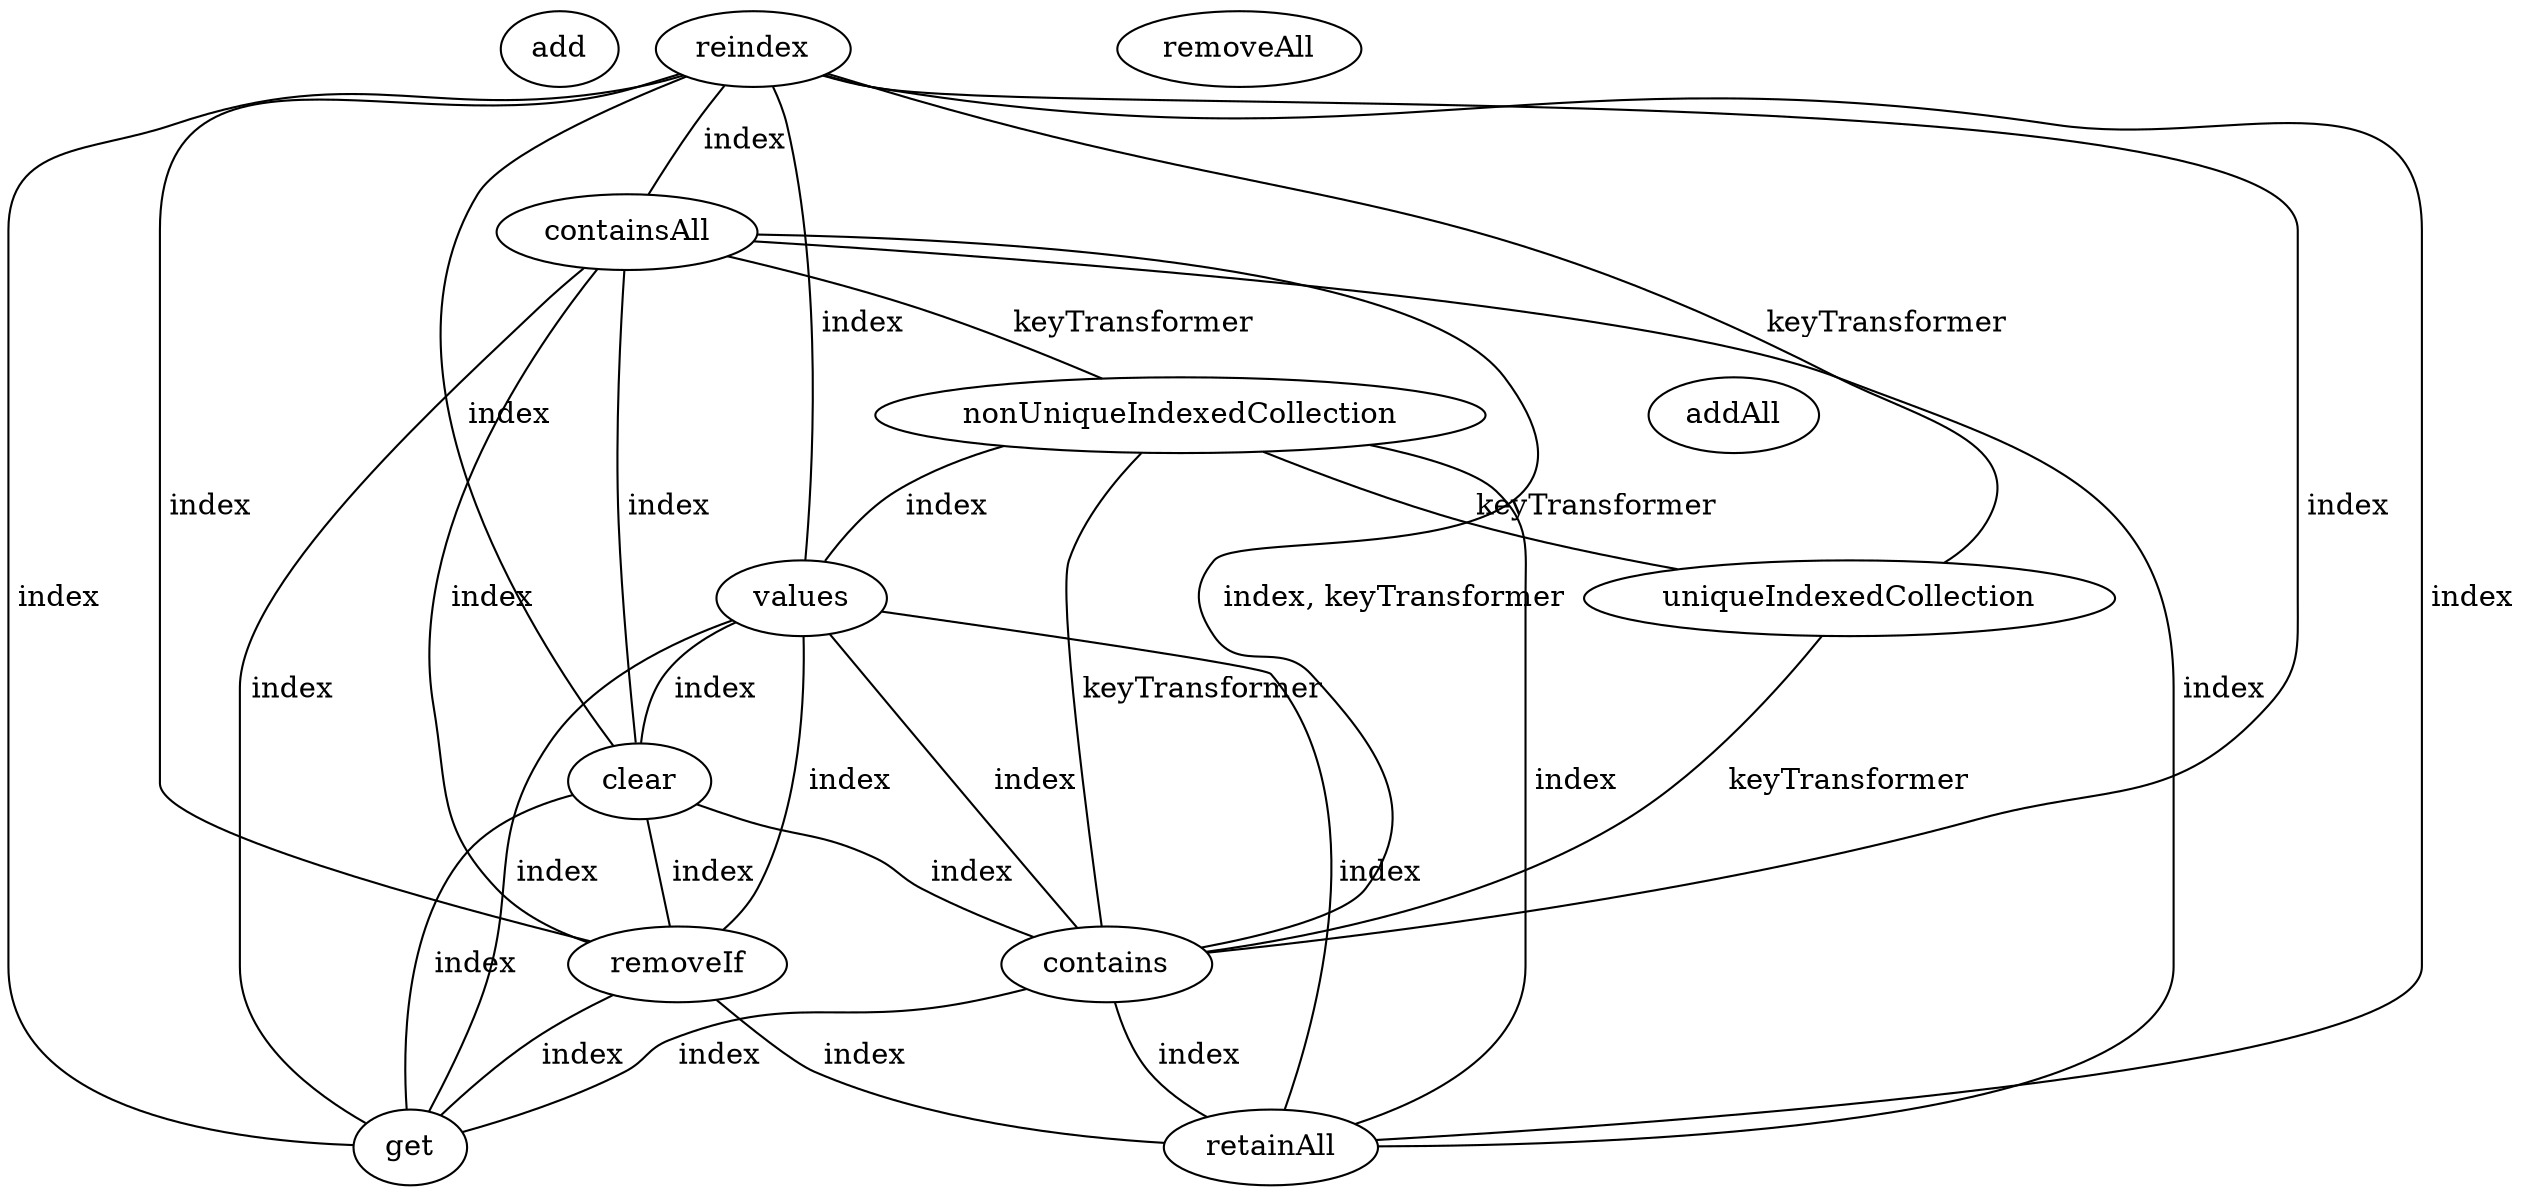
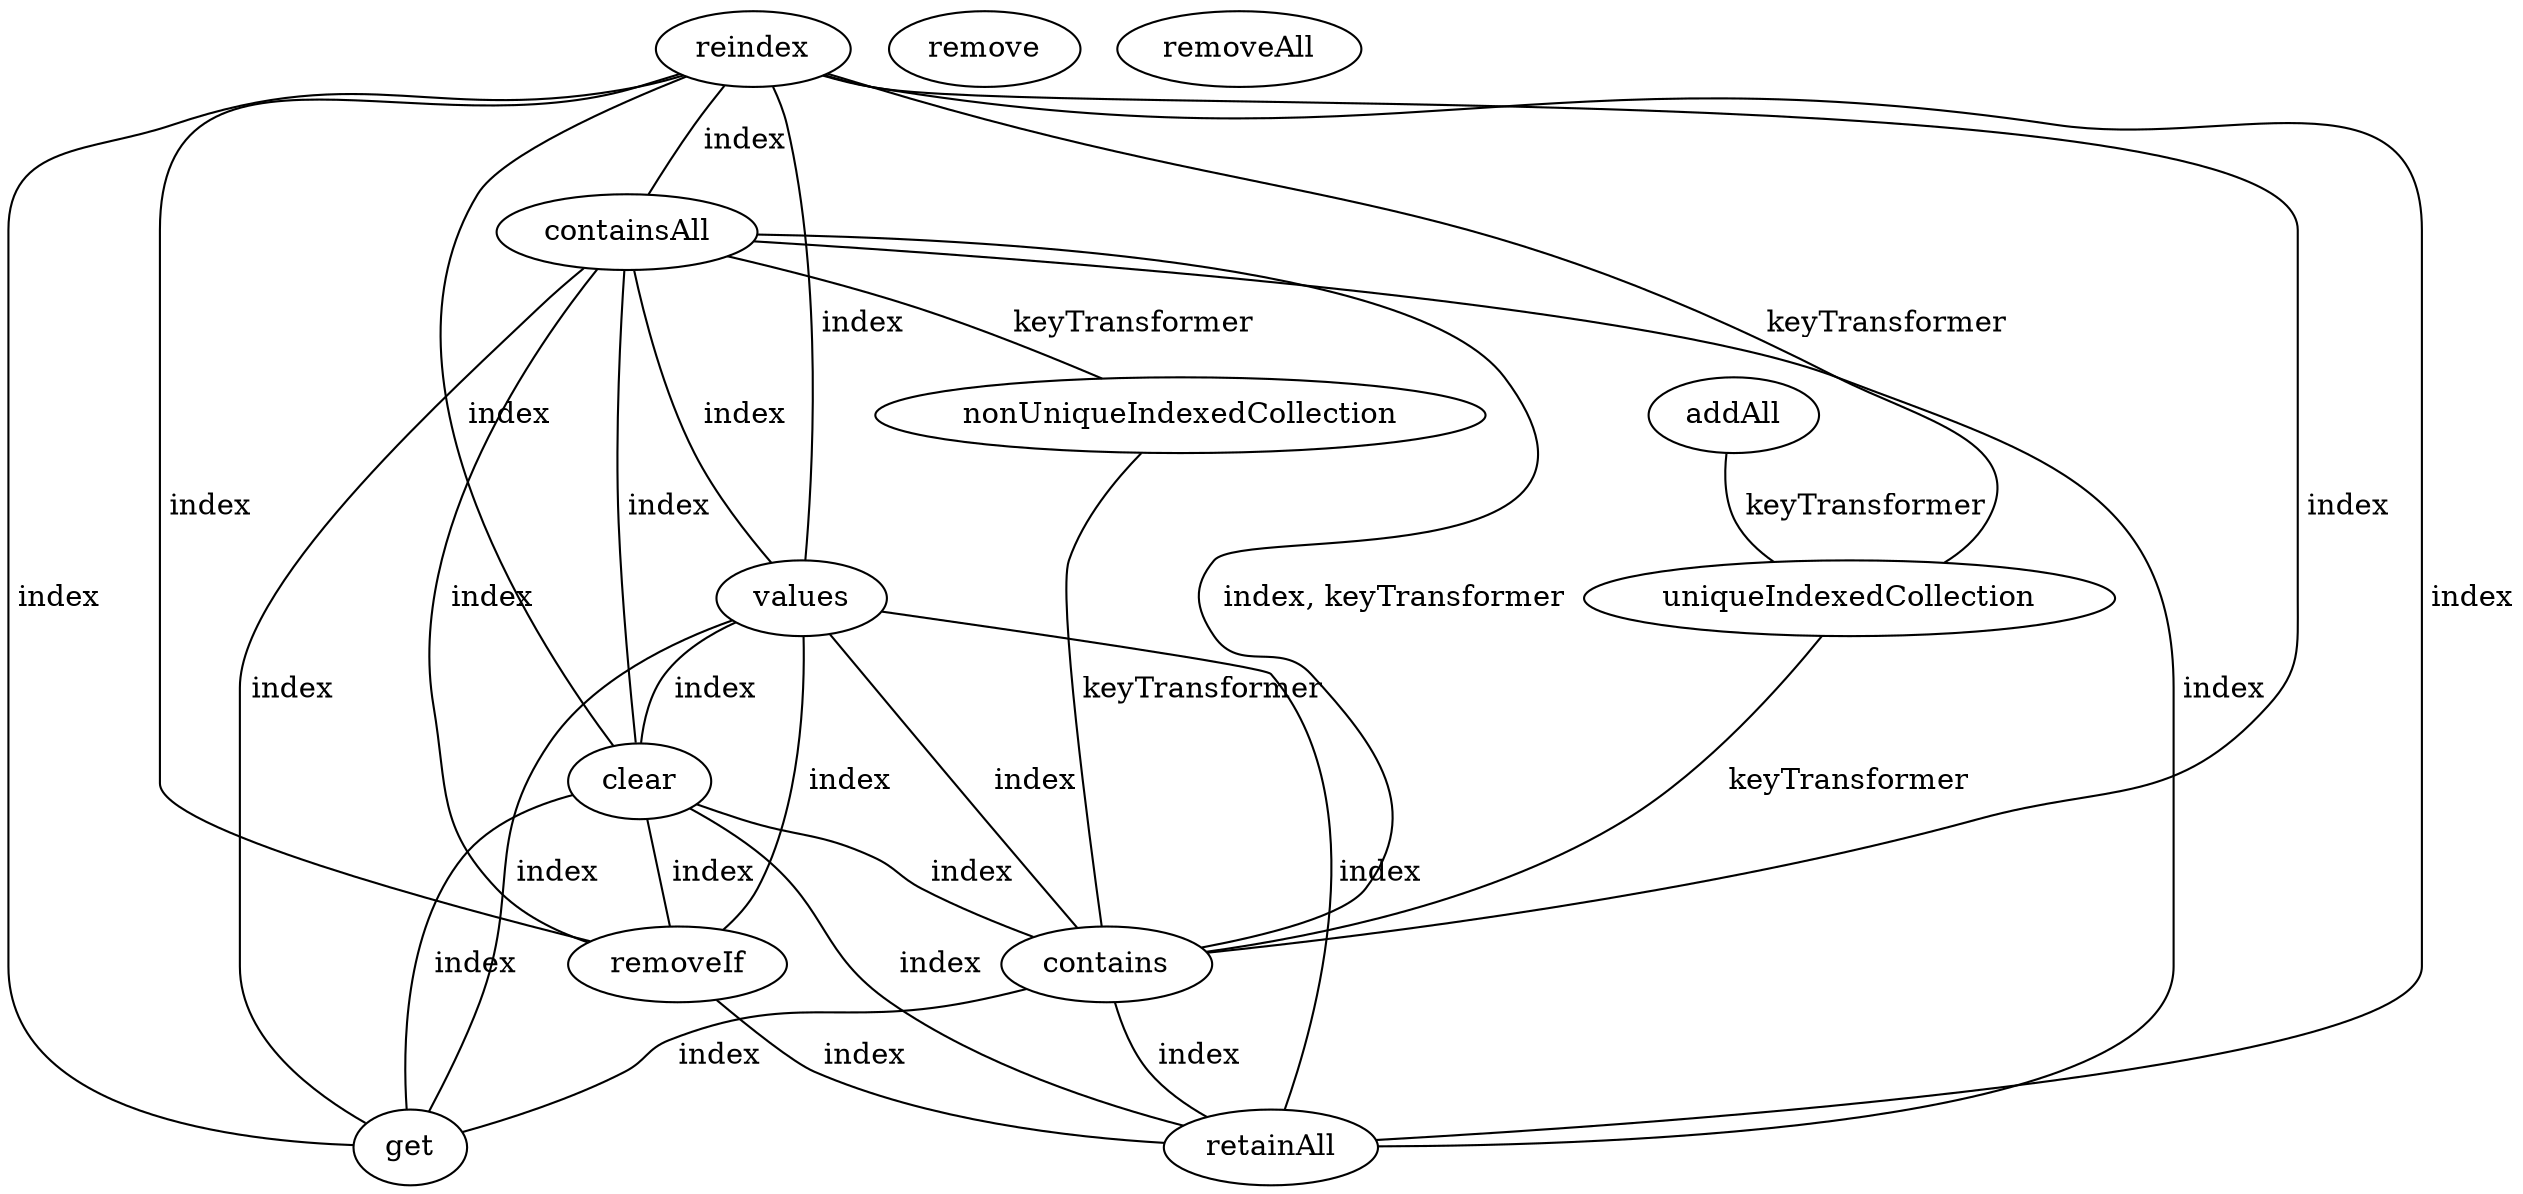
(560, 49) -> none
none -> (985, 49)
(903, 487) -> (682, 426)
(1488, 528) -> (1733, 515)
(1526, 780) -> (881, 995)
(521, 1048) -> none
